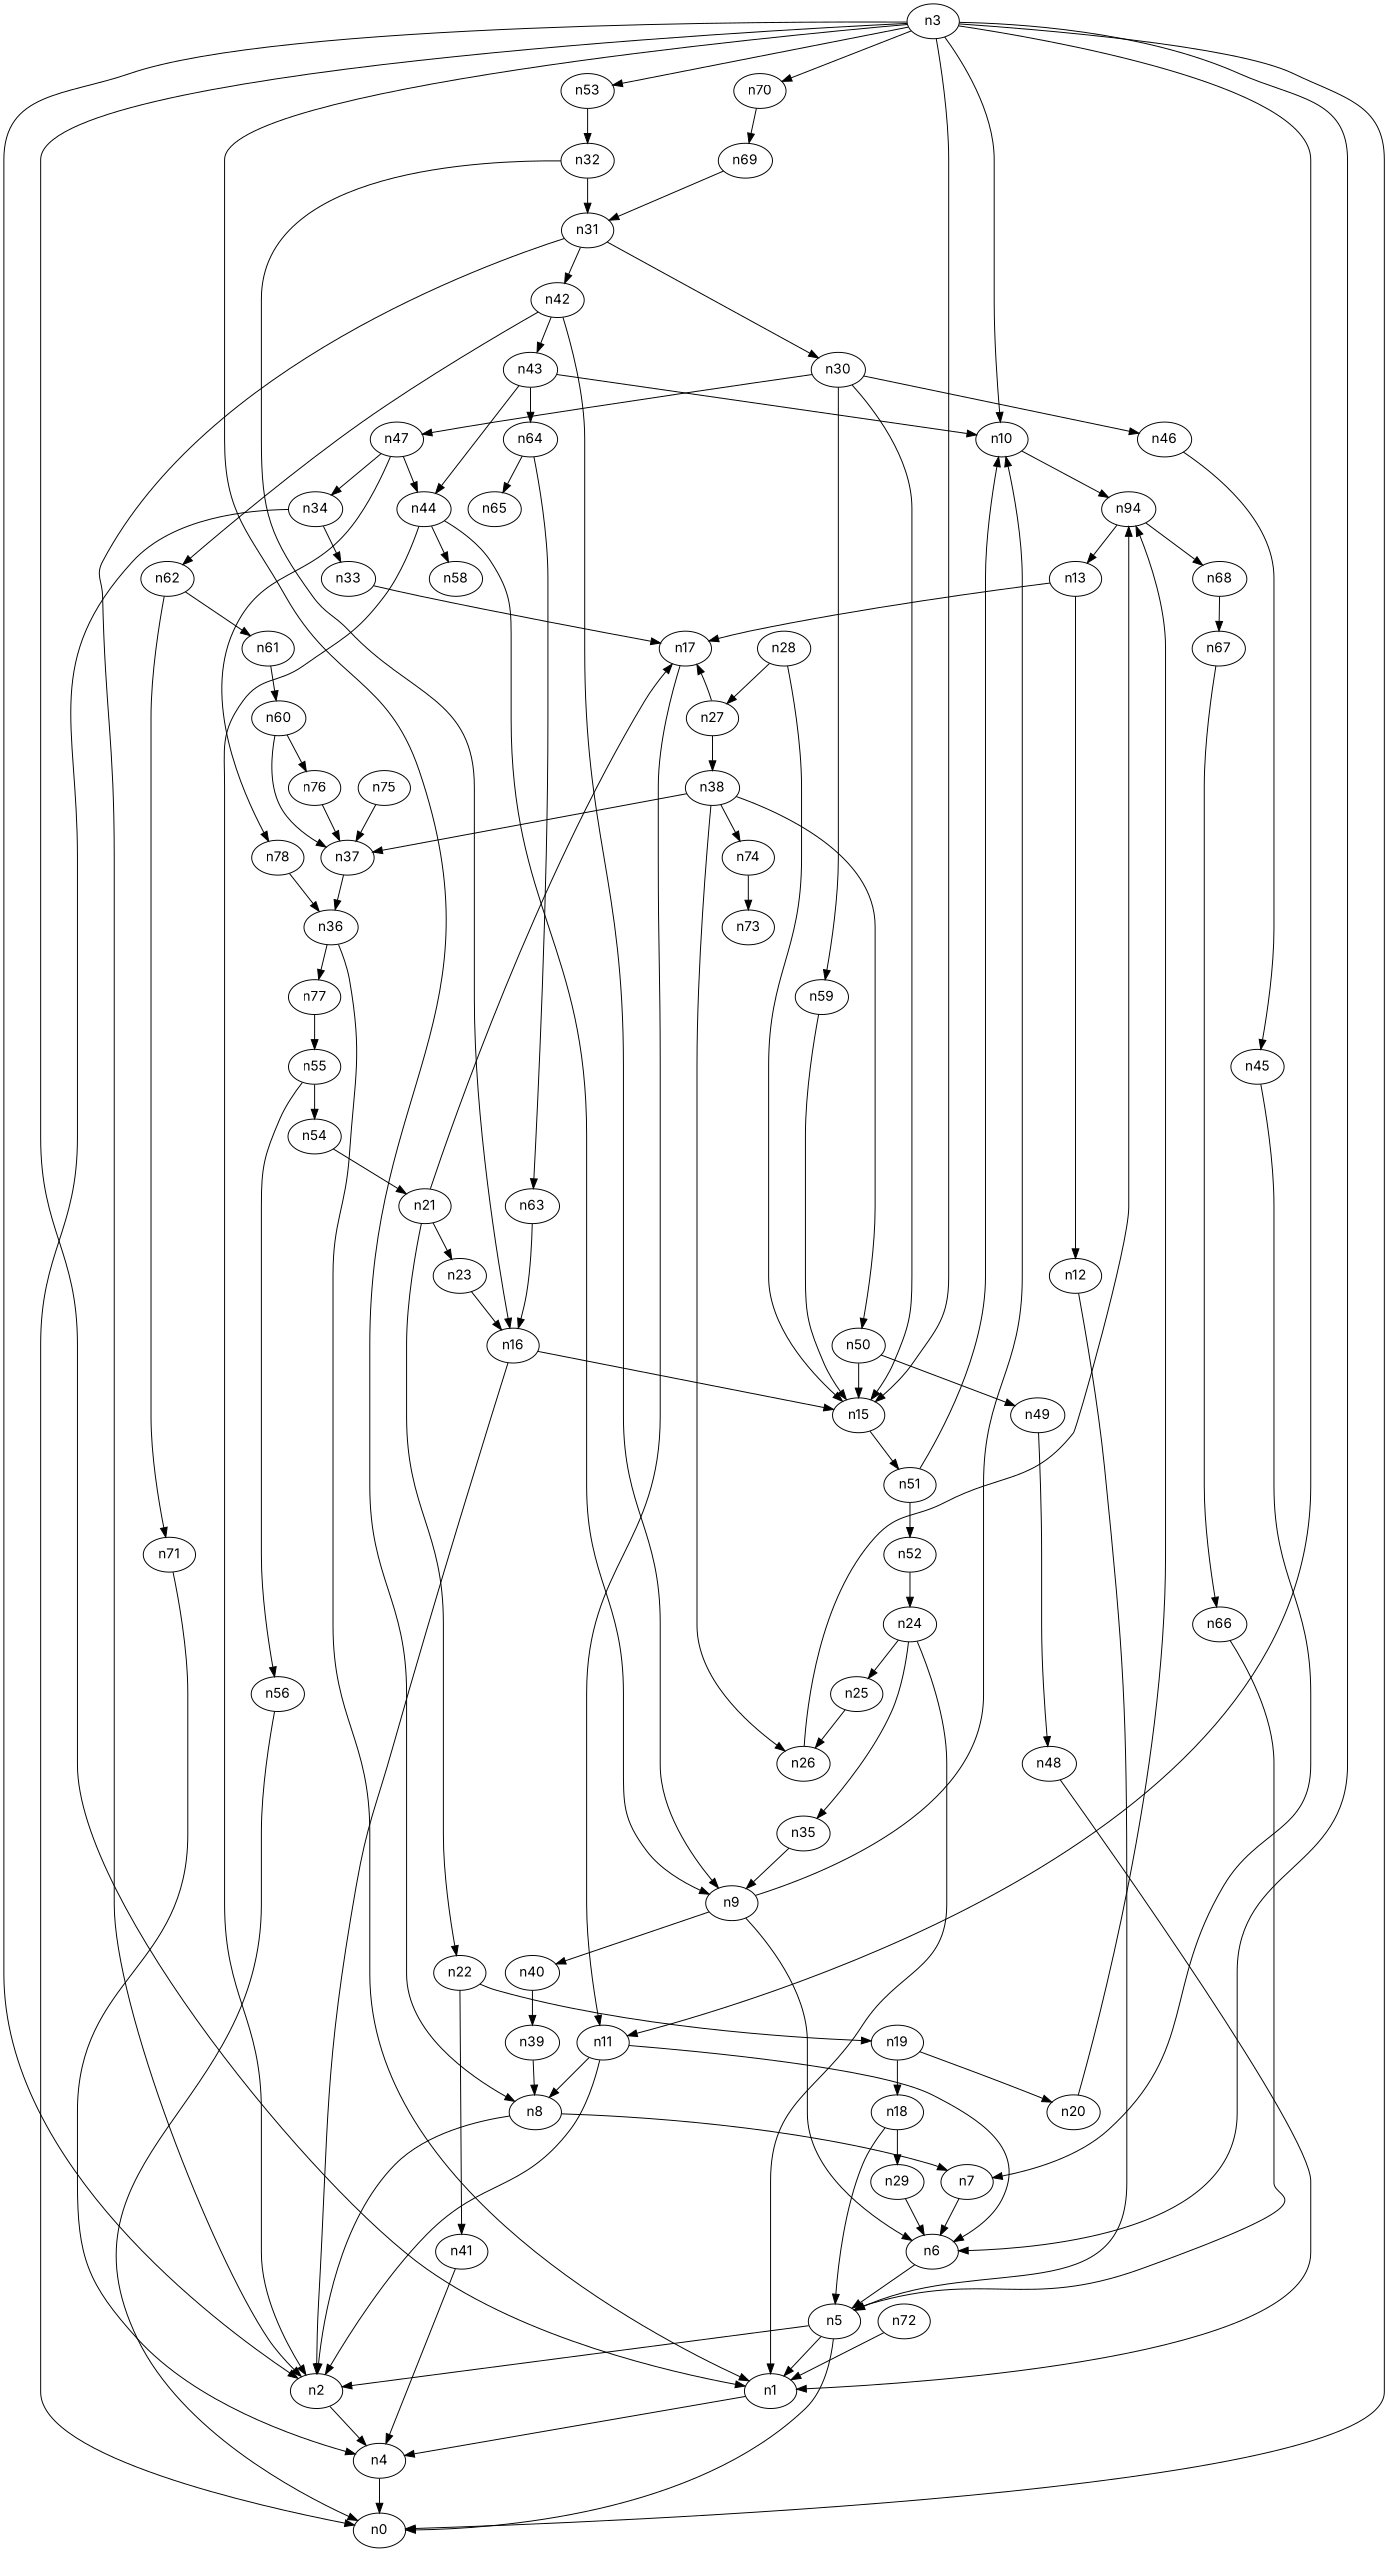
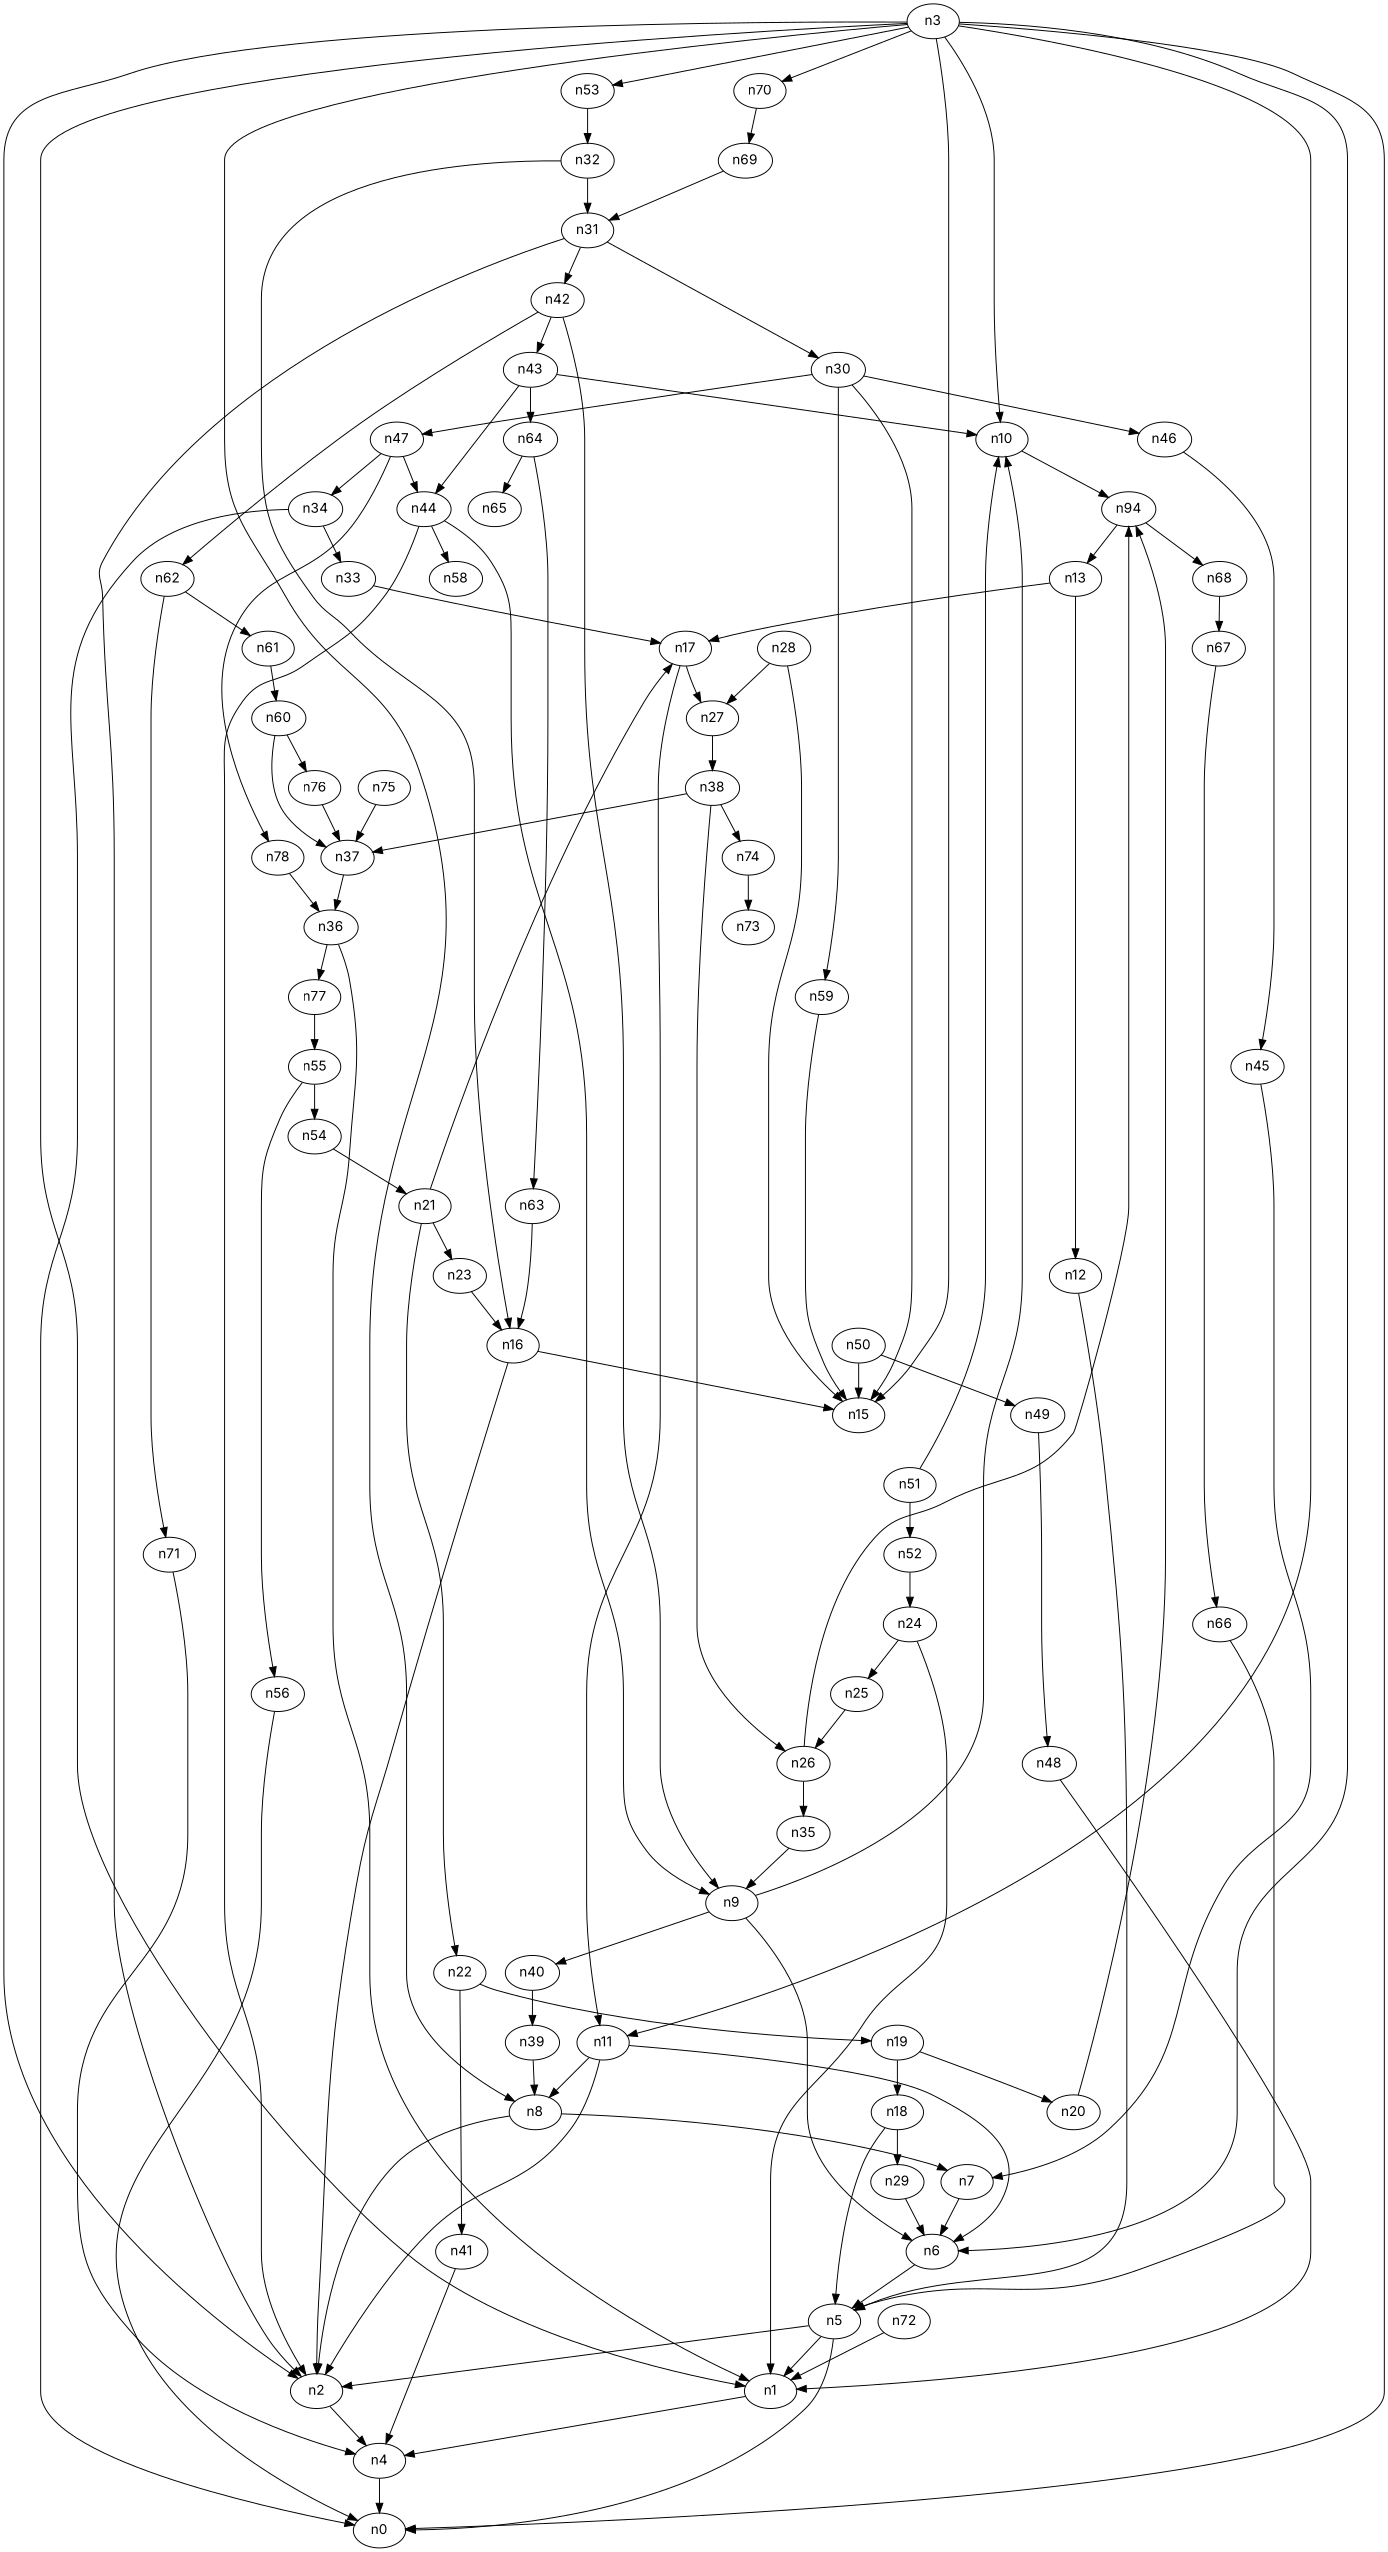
(707, 687) -> (691, 680)
(875, 1022) -> none
(881, 1446) -> none
(880, 1733) -> (803, 1794)
